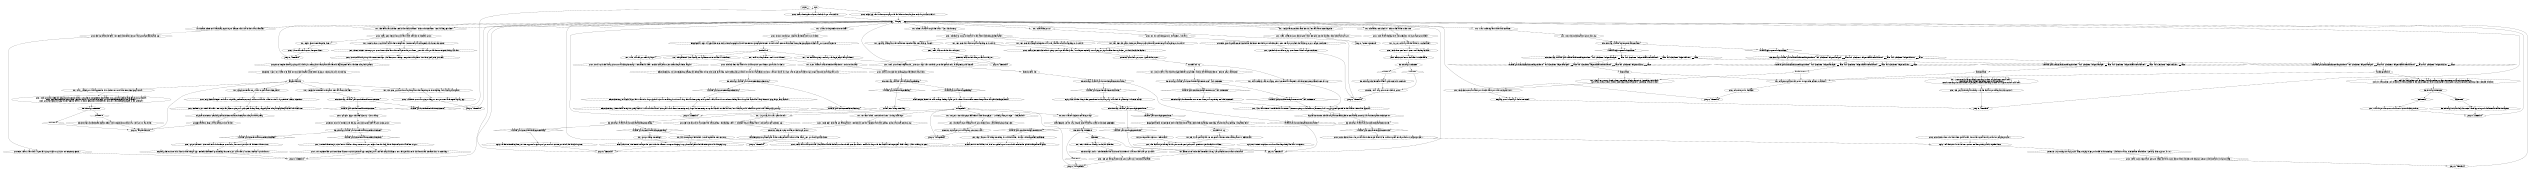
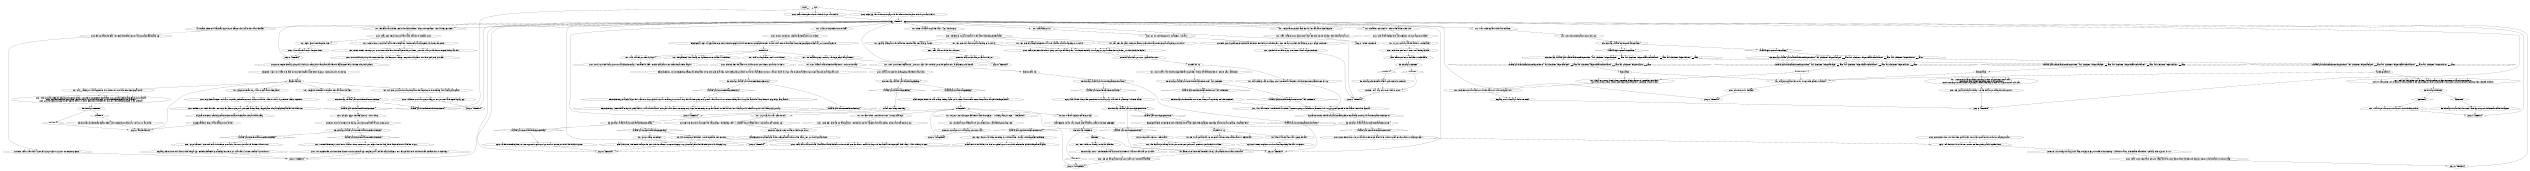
(898, 22) -> (898, 22)
none -> (1290, 138)
